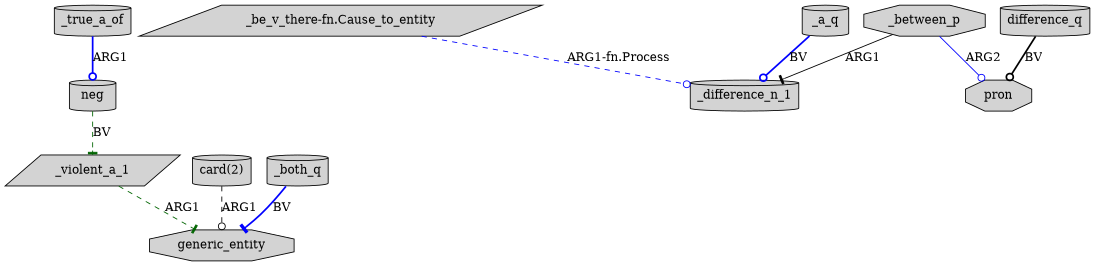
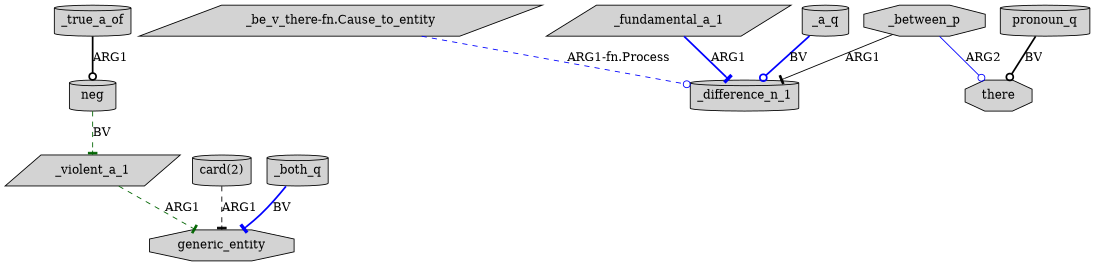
none -> (669, 21)
(1045, 21) -> (1045, 21)
(93, 55) -> (93, 55)
(999, 96) -> (999, 96)
(222, 206) -> (222, 206)
